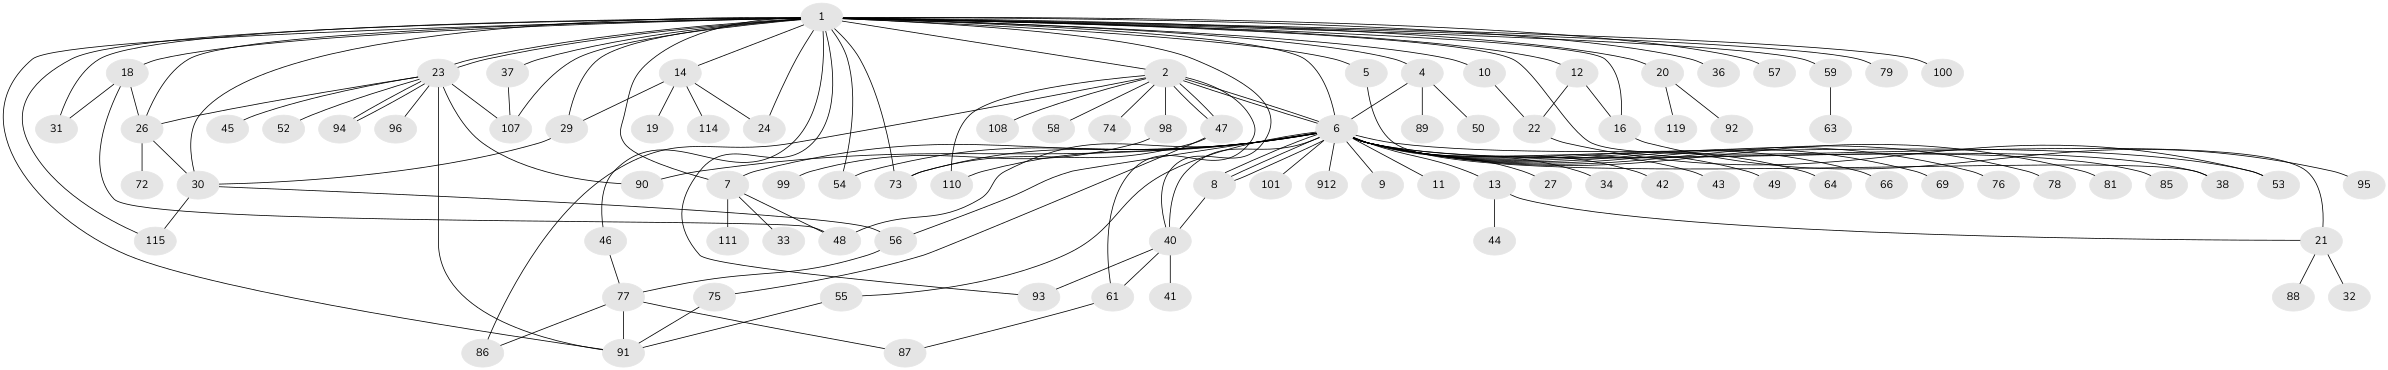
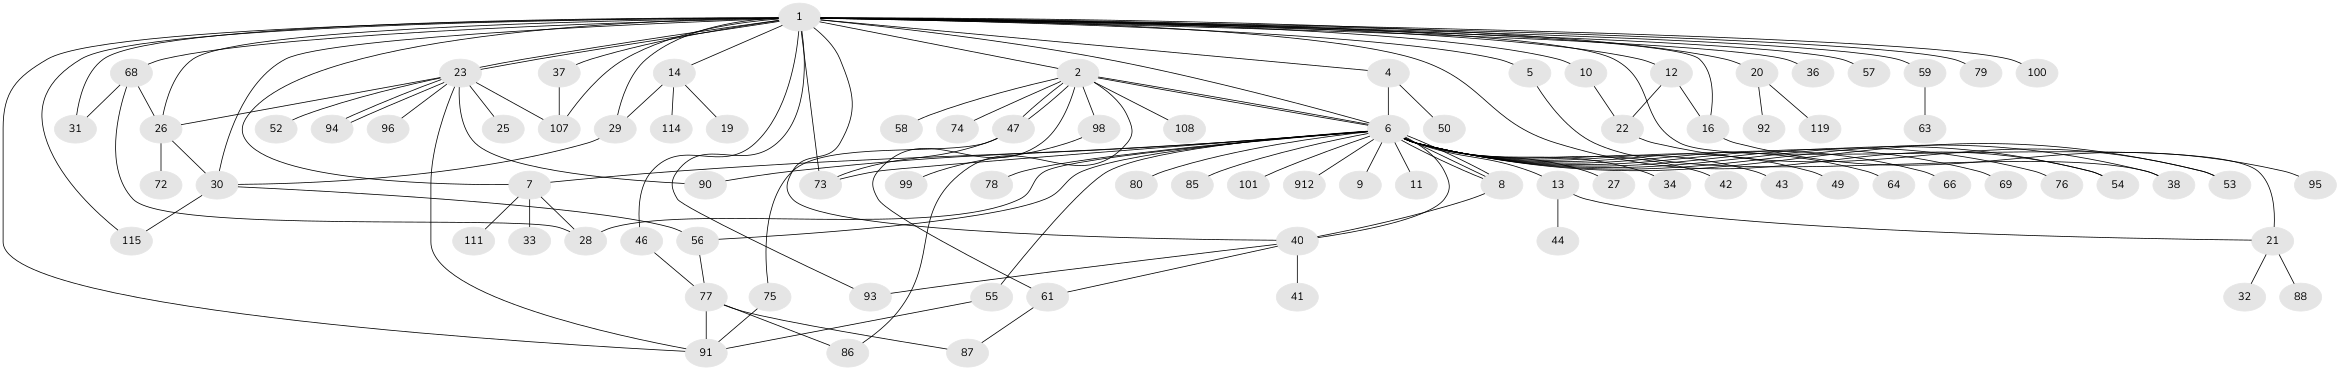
(127, 73) -> (131, 73)
(228, 129) -> (503, 129)
(764, 129) -> none
(1422, 129) -> none
(952, 185) -> none
(2111, 185) -> (1136, 185)
(840, 241) -> (586, 241)
